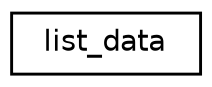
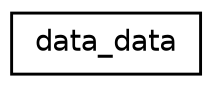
(106, 44) -> (106, 44)
